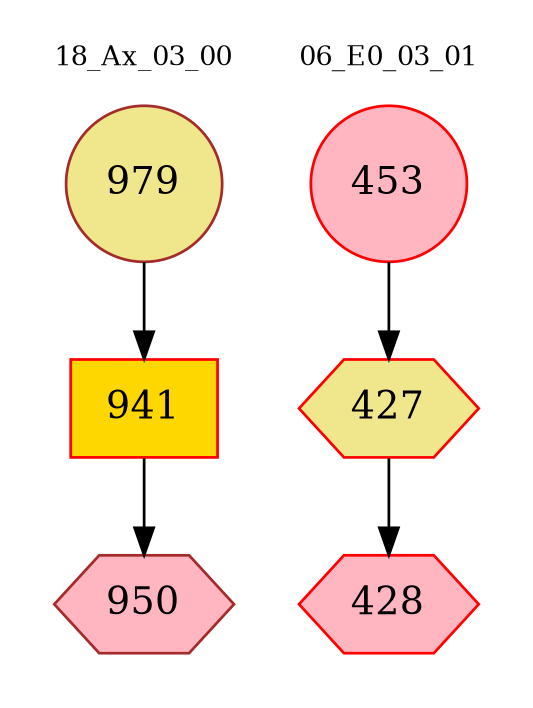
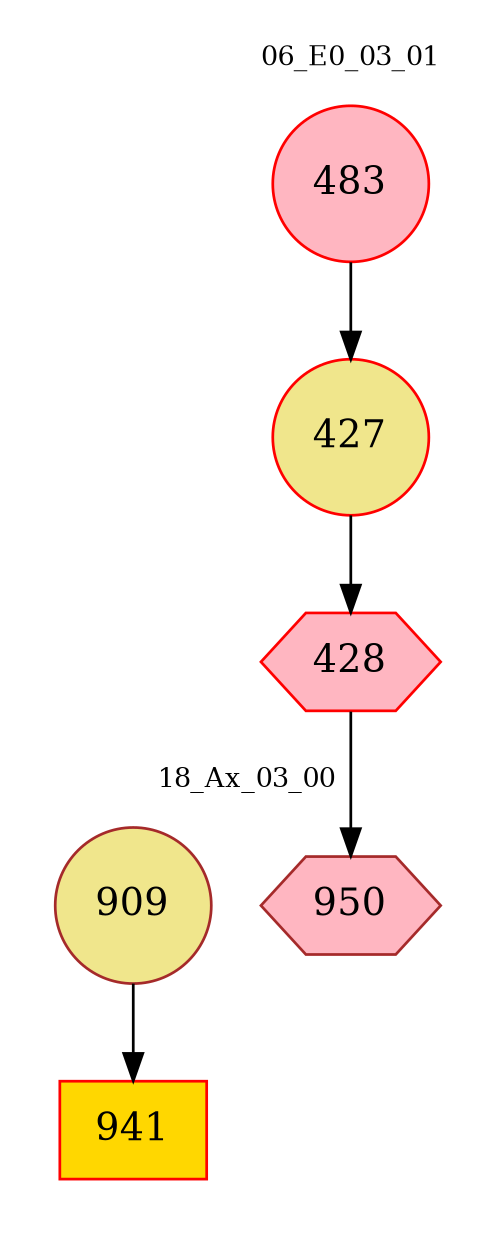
(144, 184) -> (133, 906)
(389, 184) -> (351, 184)
(389, 408) -> (351, 437)
(144, 493) -> (351, 773)
